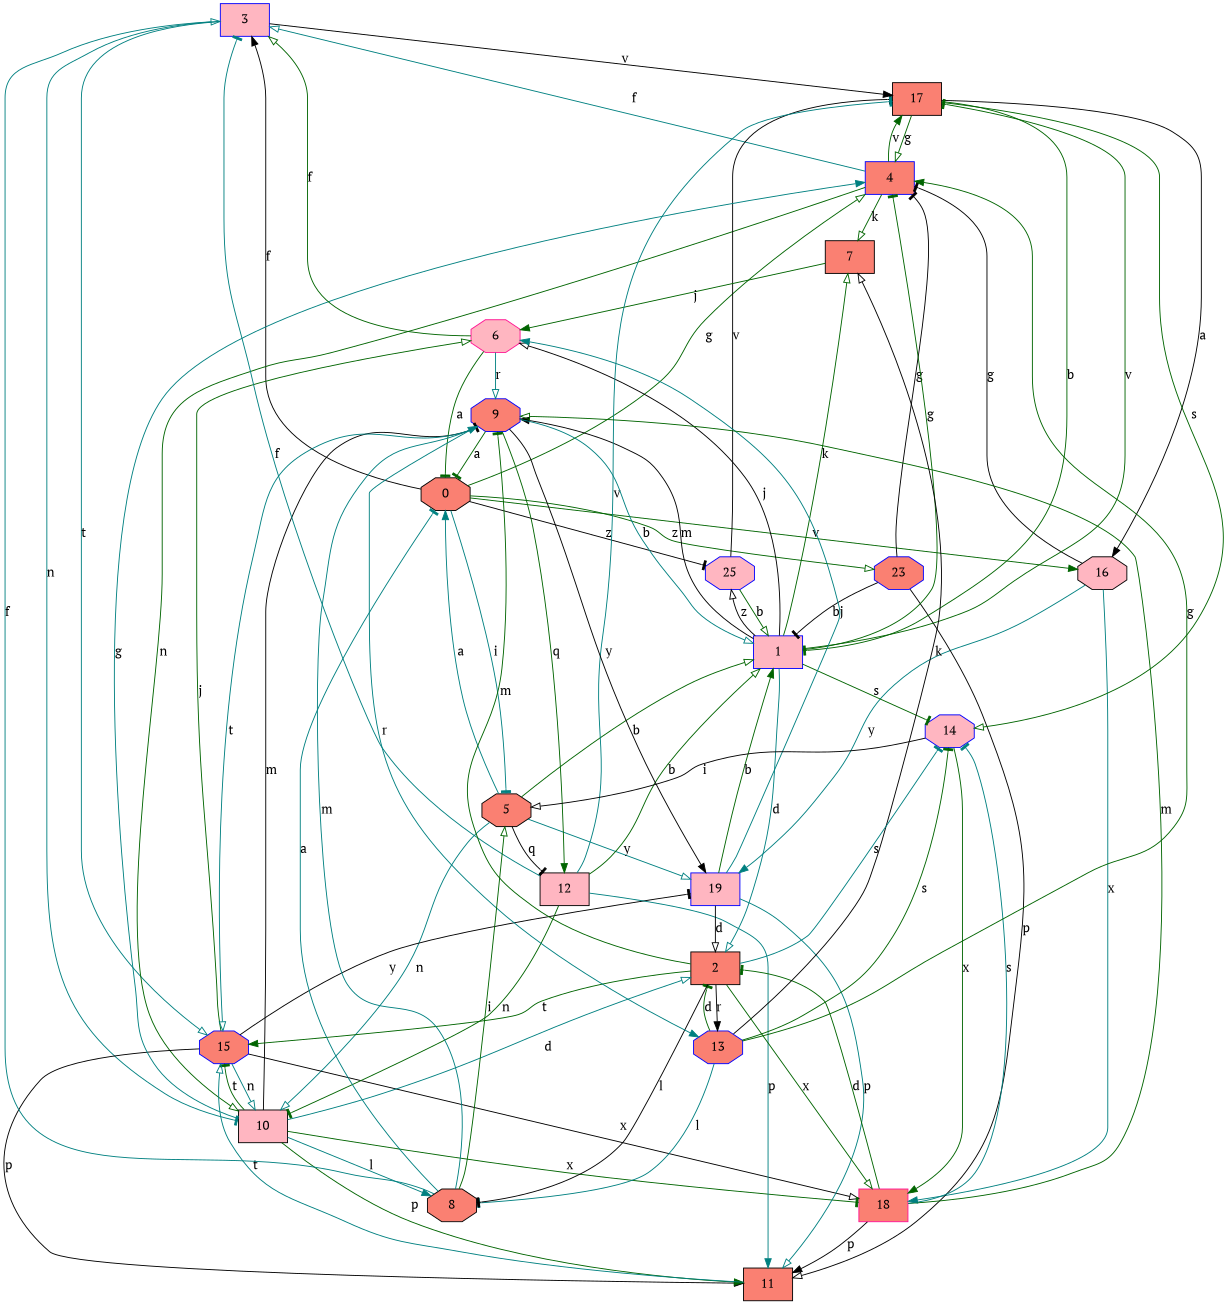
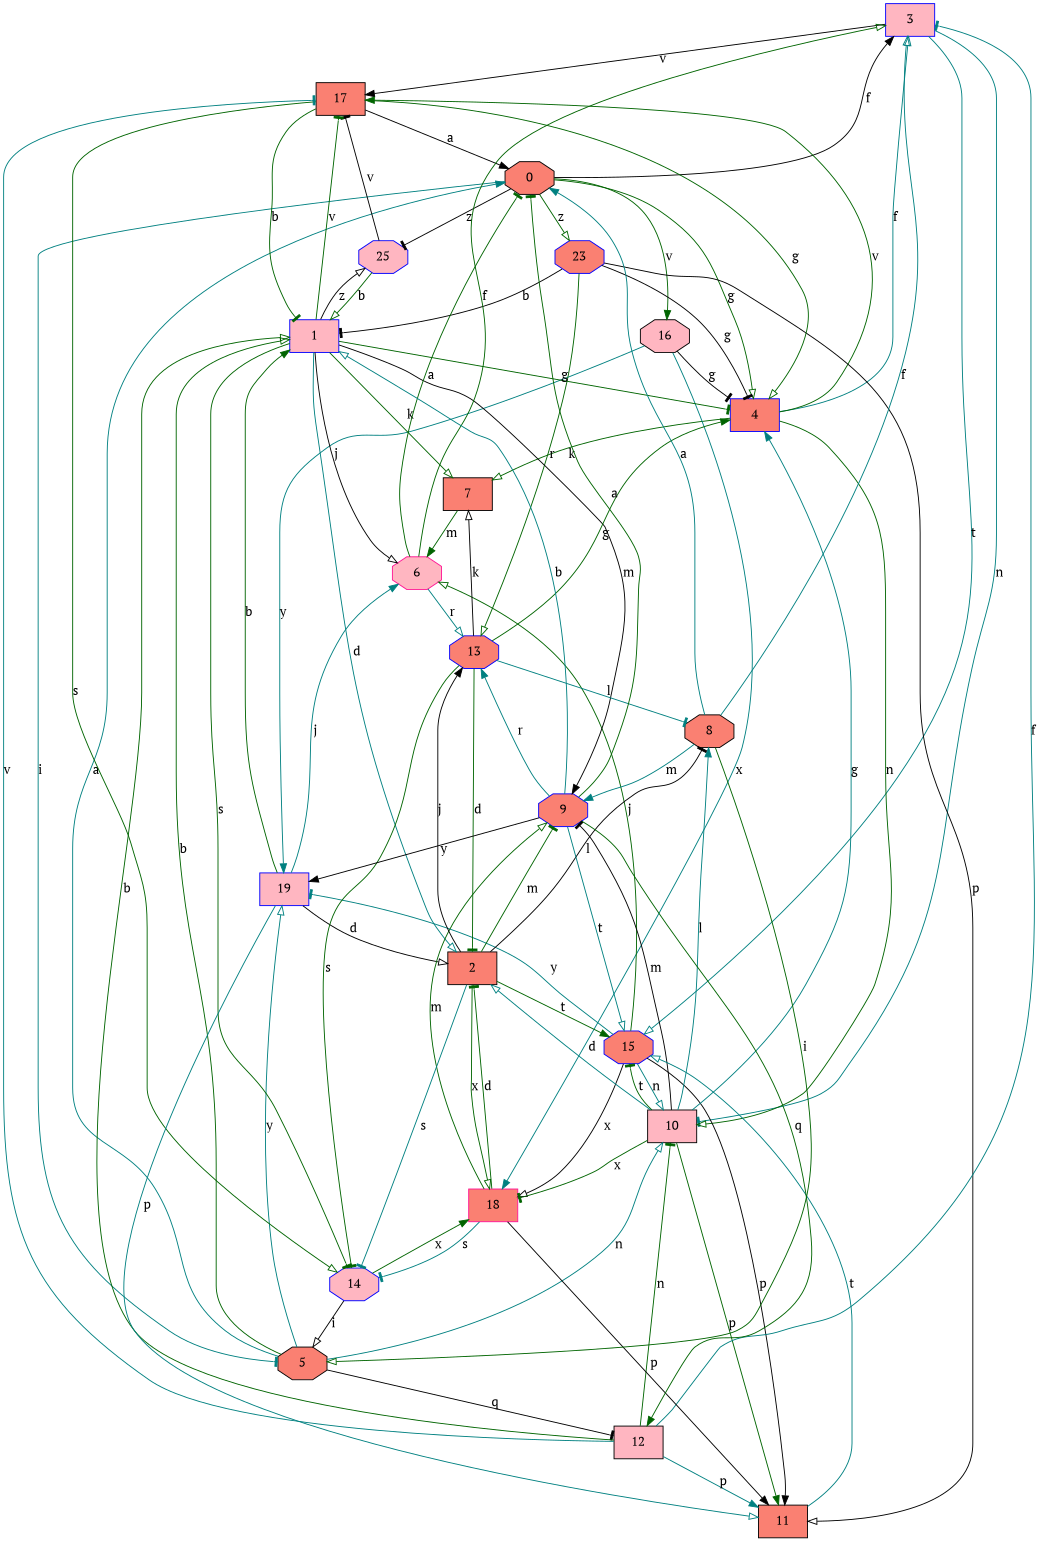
(1201, 225) -> (433, 138)
(695, 297) -> (452, 534)
(496, 371) -> (443, 609)
none -> (550, 445)
(300, 856) -> (676, 451)
(453, 935) -> (460, 933)
(719, 1008) -> (440, 810)
